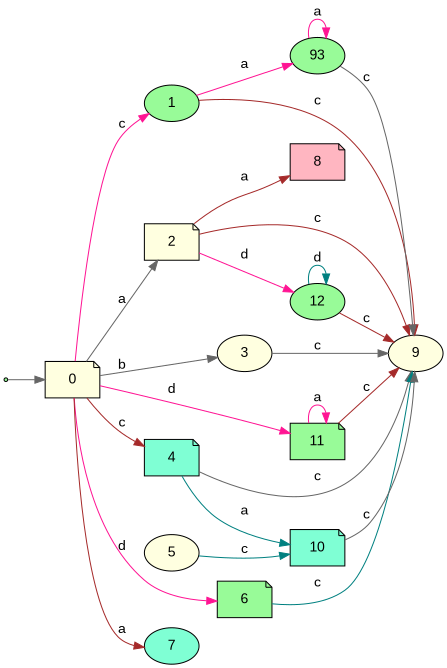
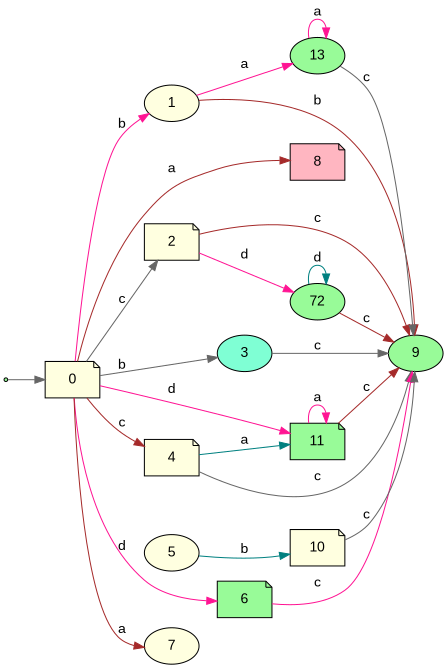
(318, 56) -> (318, 56)
(318, 101) -> (318, 101)
(172, 103) -> (172, 103)
(122, 124) -> (122, 124)
(236, 198) -> (141, 219)
(122, 299) -> (122, 299)
(318, 302) -> (318, 302)
(245, 353) -> (245, 353)
(416, 353) -> (416, 353)
(172, 458) -> (172, 458)
(222, 522) -> (239, 450)
(379, 527) -> (379, 527)
(318, 548) -> (318, 548)
(245, 549) -> (245, 549)
(172, 646) -> (172, 646)
